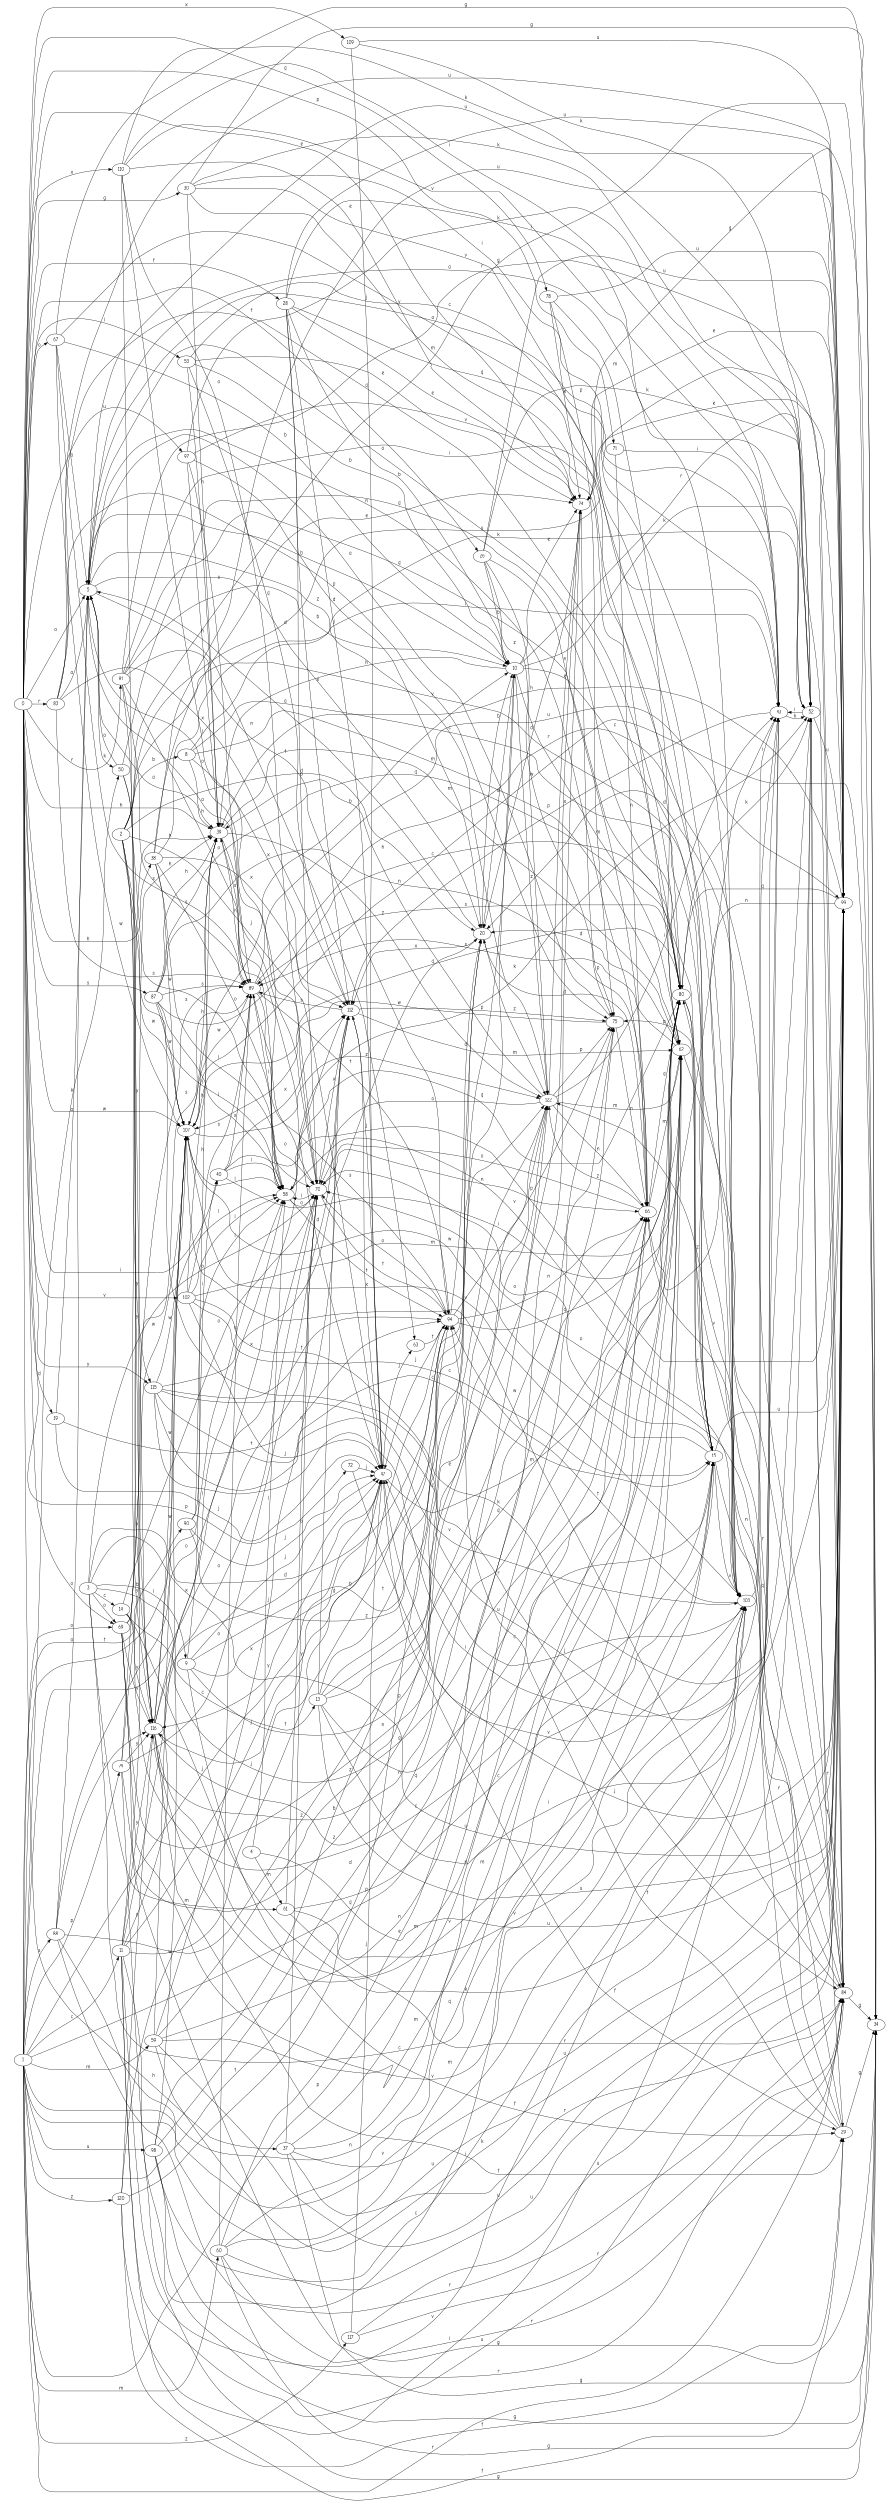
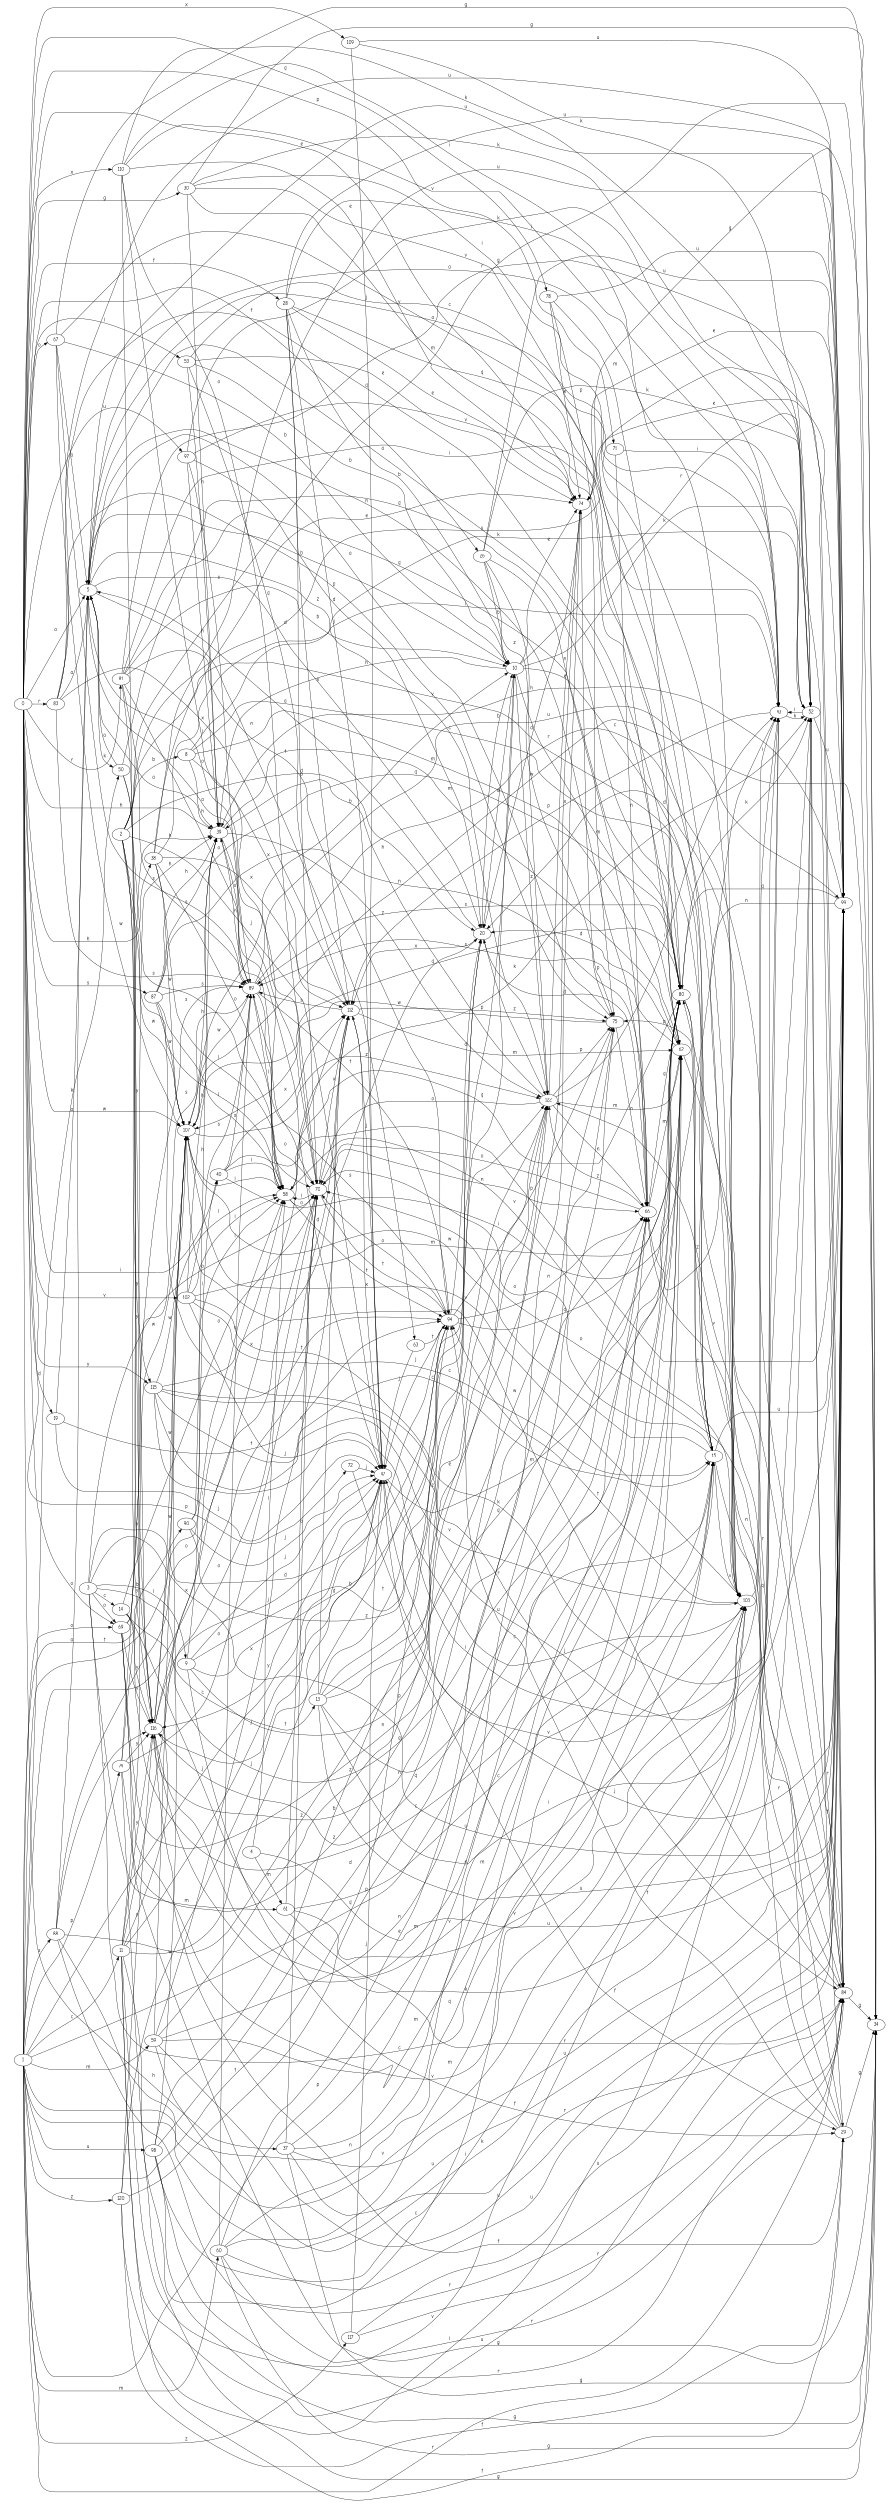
(628, 860) -> none
(389, 1412) -> (394, 1407)
(378, 2137) -> (383, 2221)
